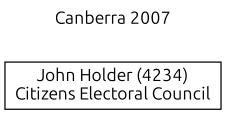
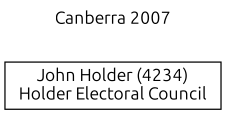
(113, 86) -> (113, 86)
